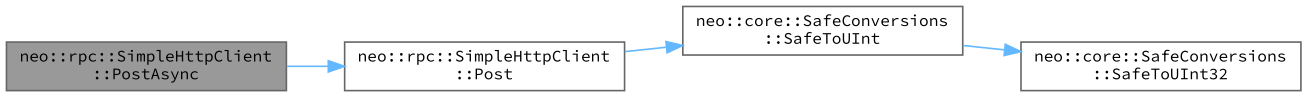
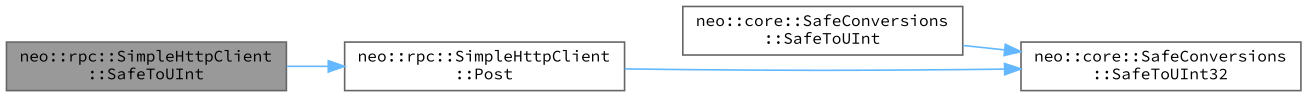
(646, 49) -> (815, 70)
(146, 66) -> (146, 66)
